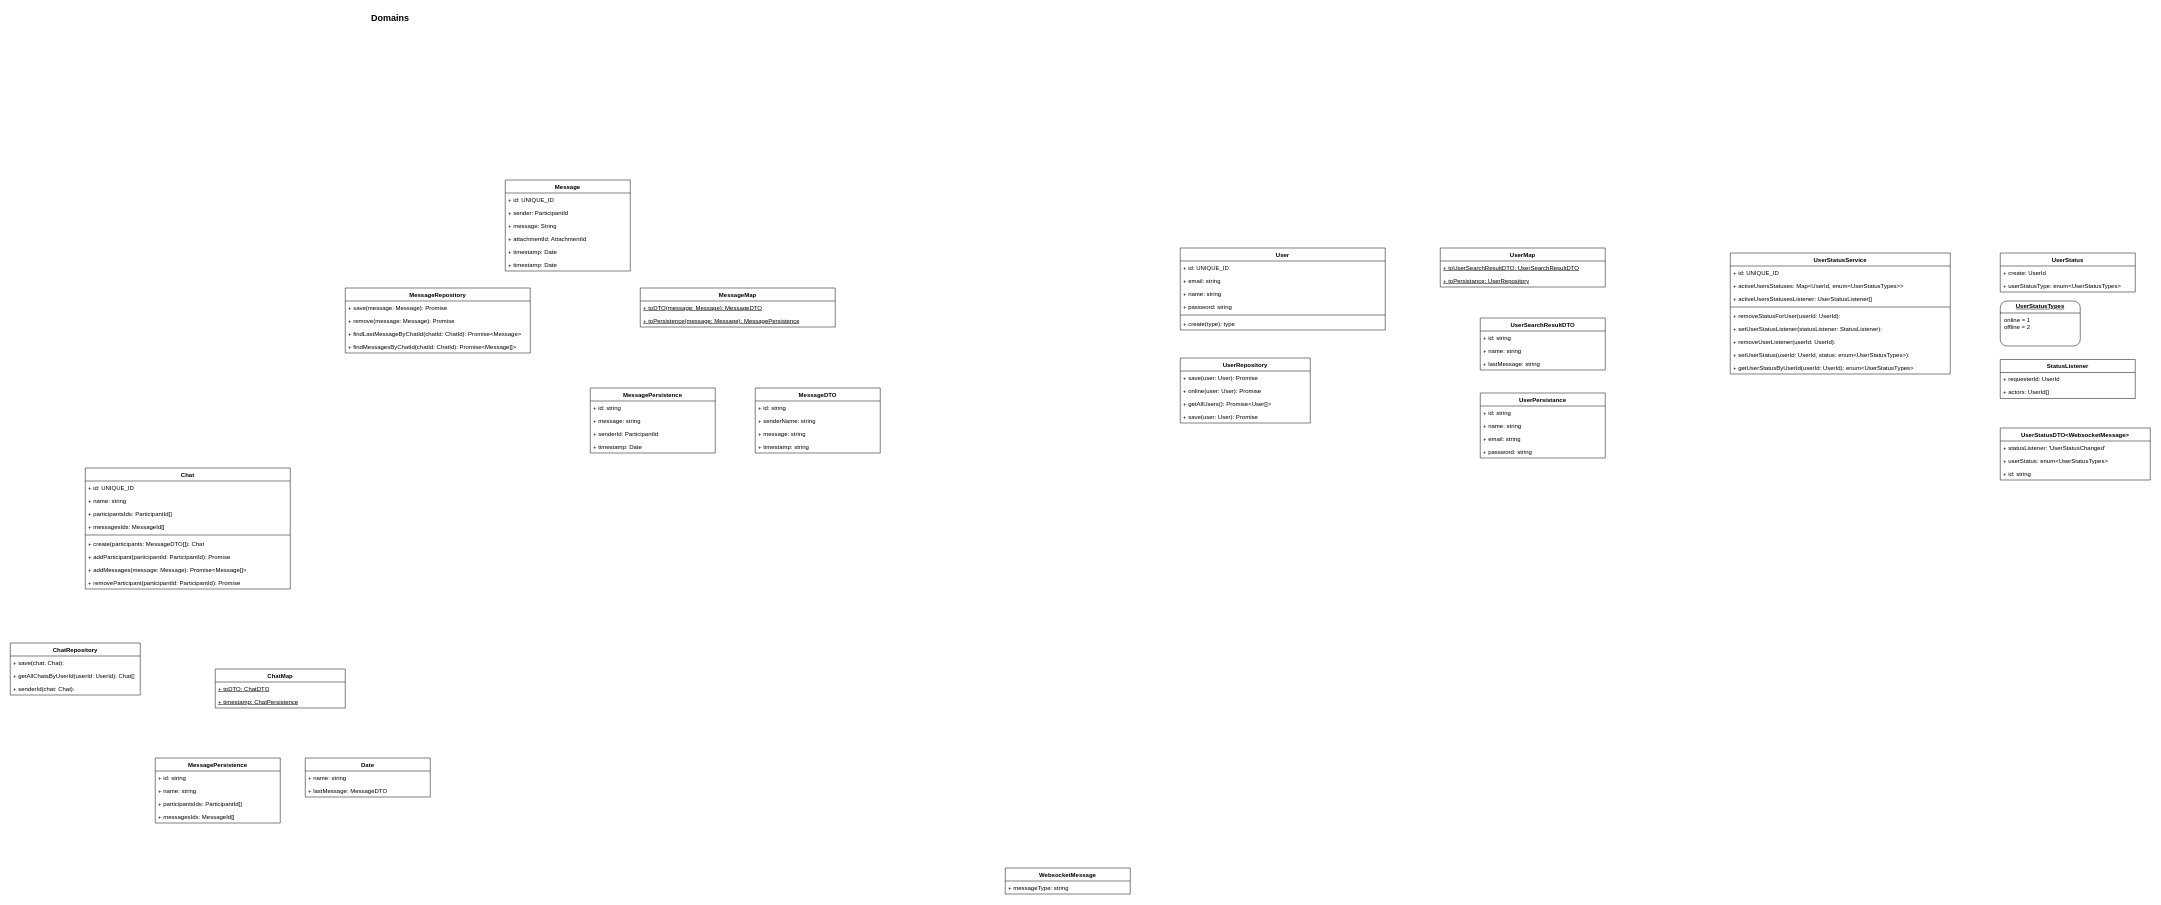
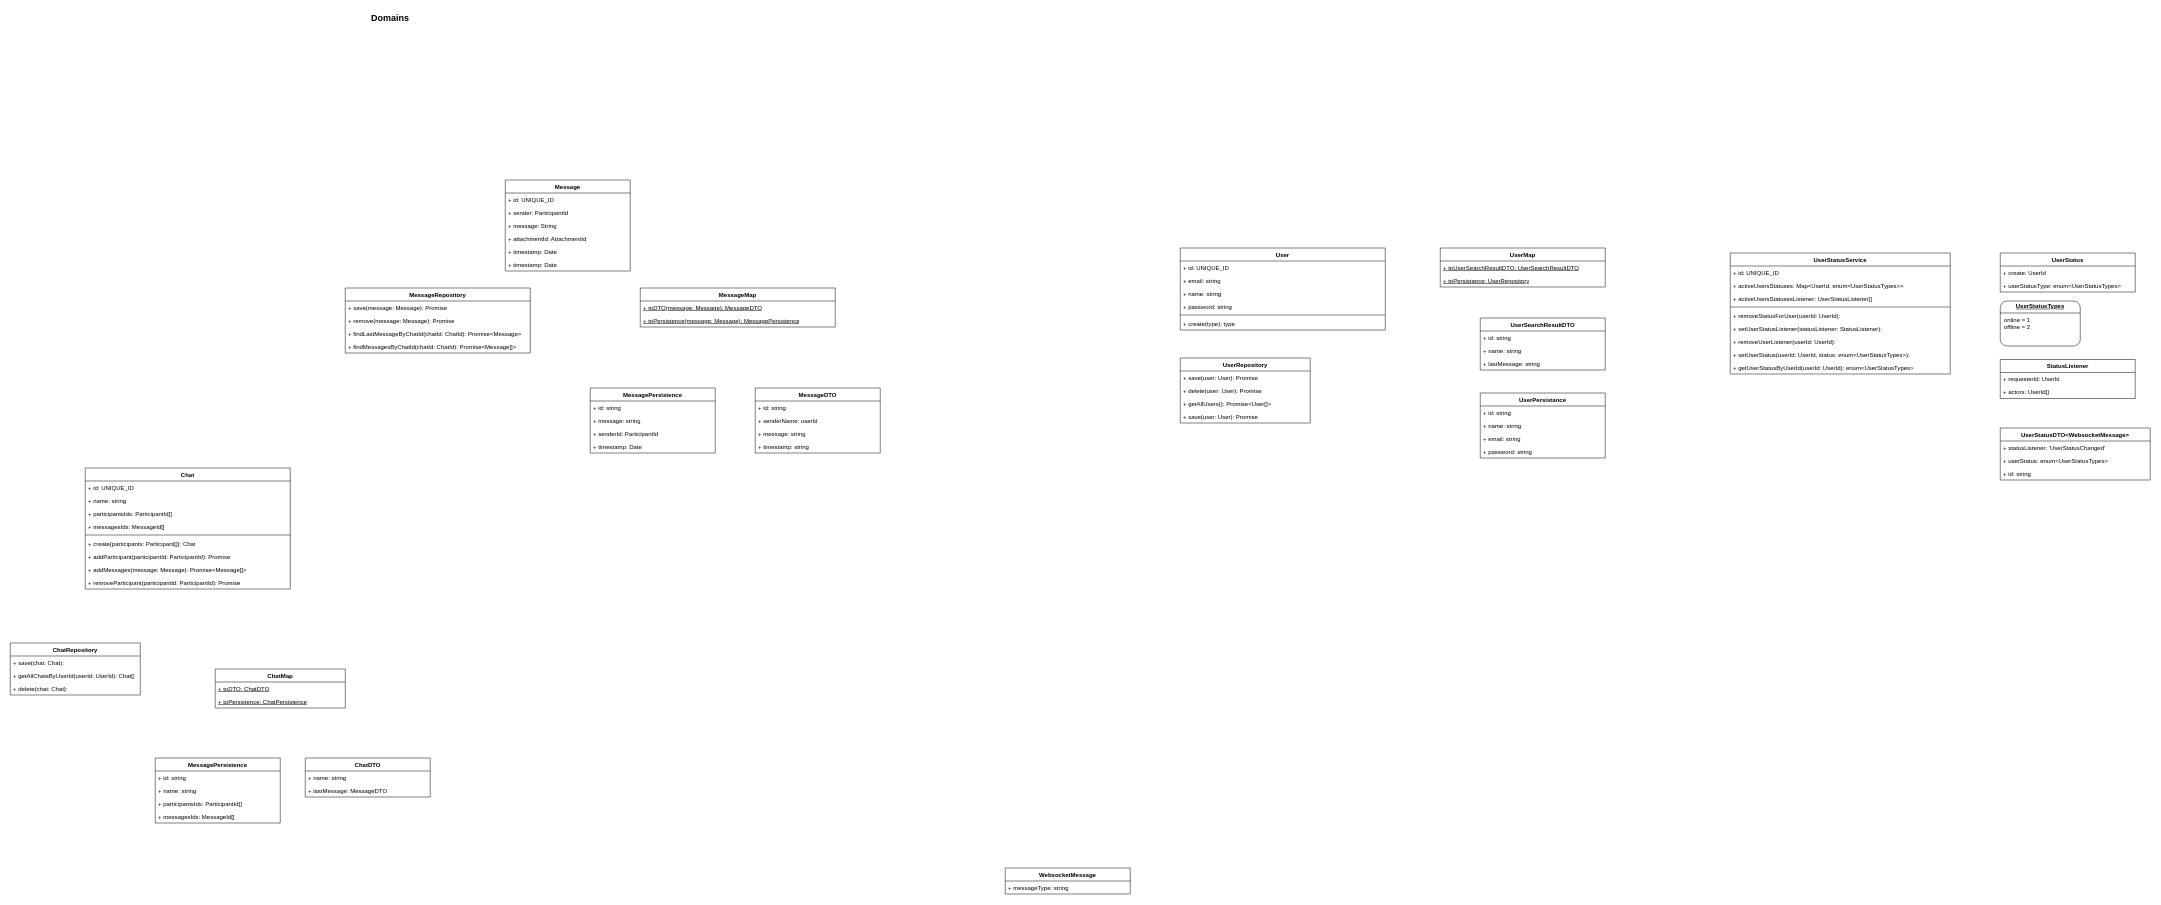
(1226, 391) -> (1227, 391)
(789, 421) -> (790, 421)
(153, 544) -> (153, 544)
(49, 689) -> (45, 689)
(261, 702) -> (268, 702)
(368, 765) -> (368, 765)
